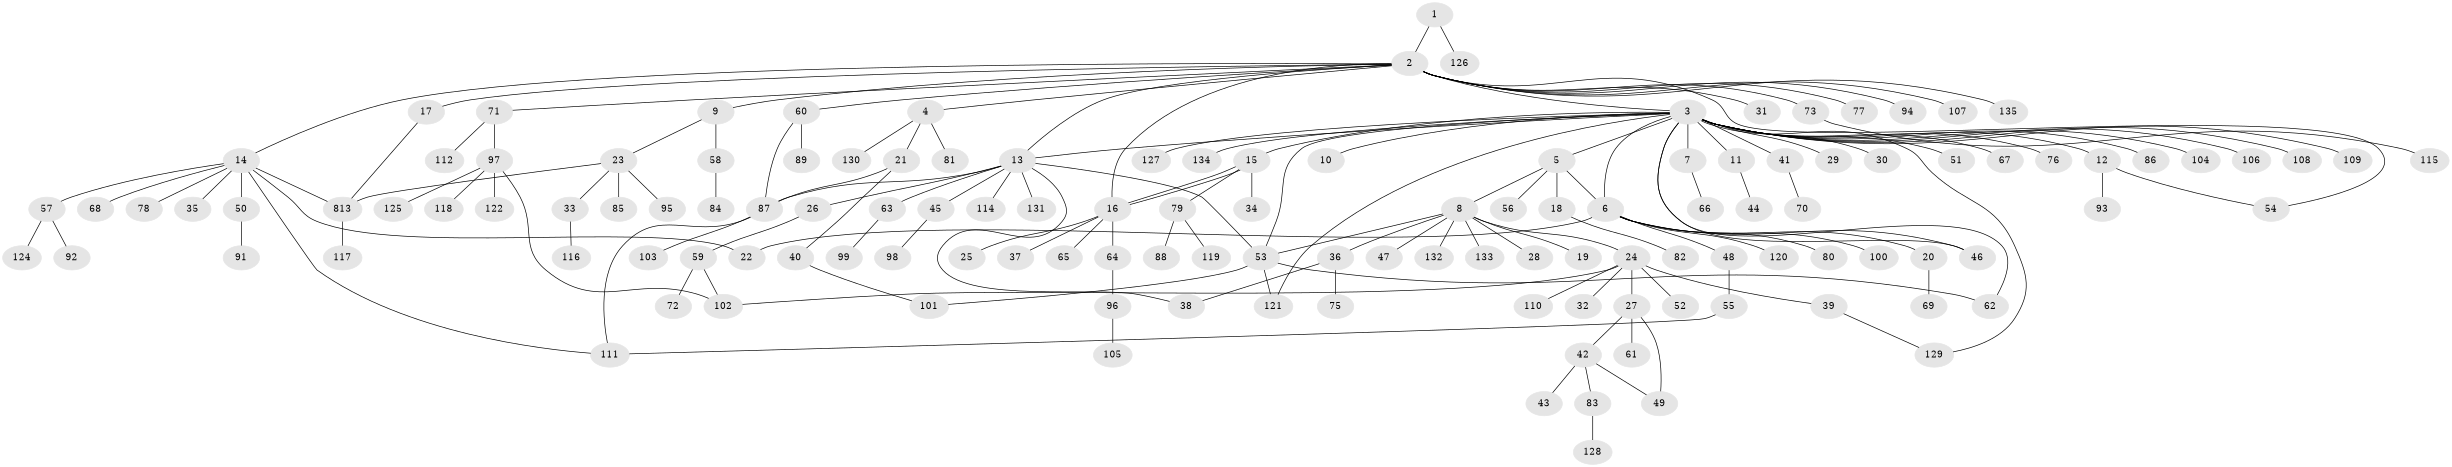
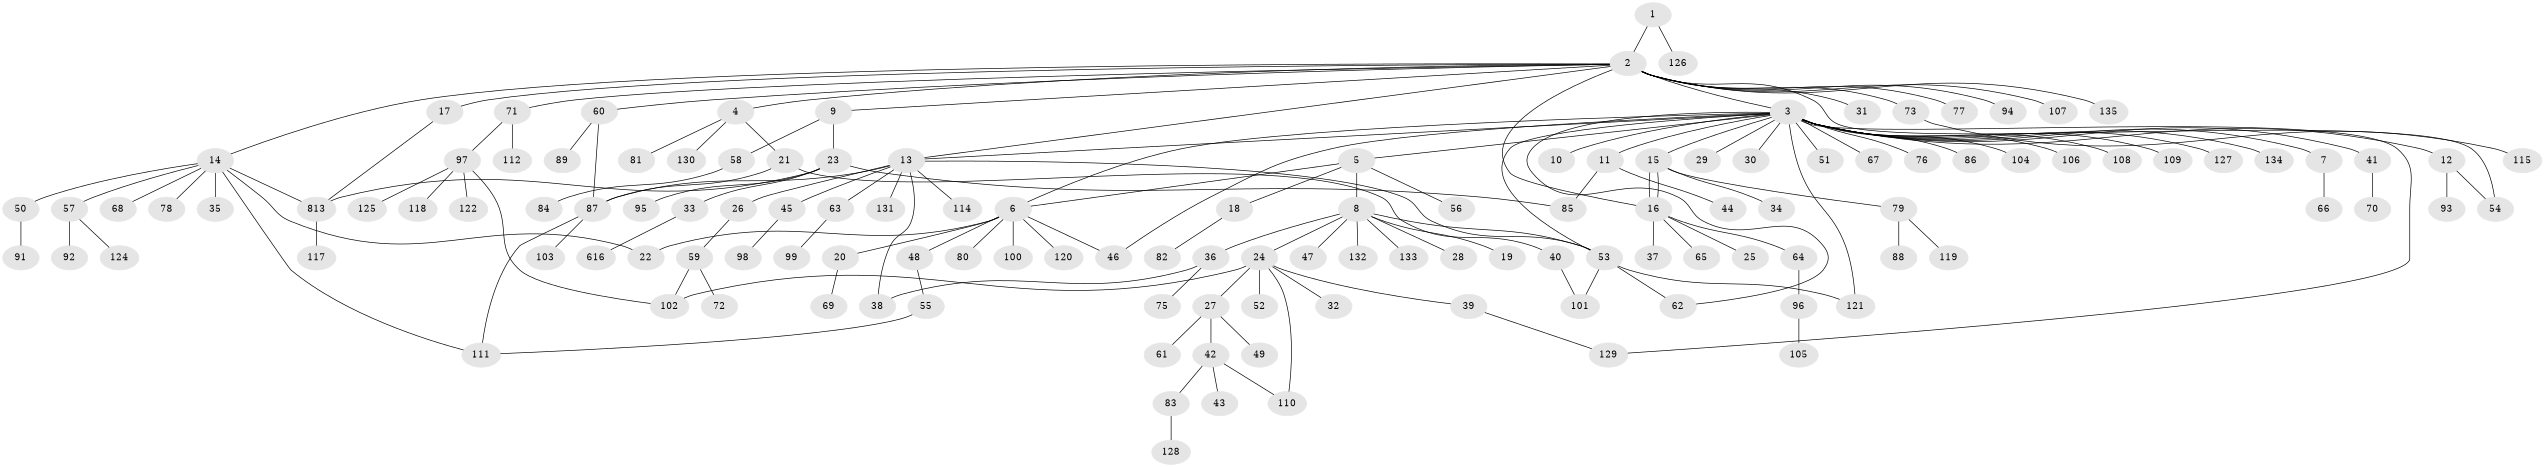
none -> (1587, 185)
(571, 258) -> (596, 258)
(1621, 379) -> (1249, 379)
